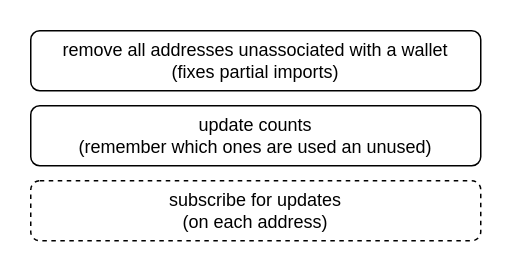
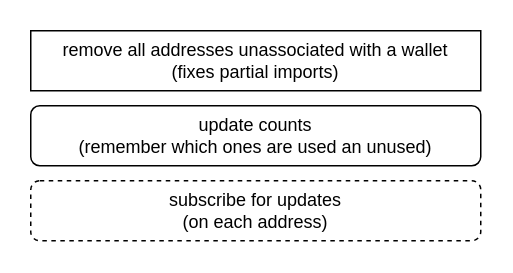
(256, 61) -> (256, 61)
